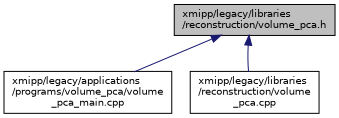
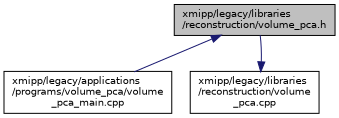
(248, 58) -> (261, 48)
